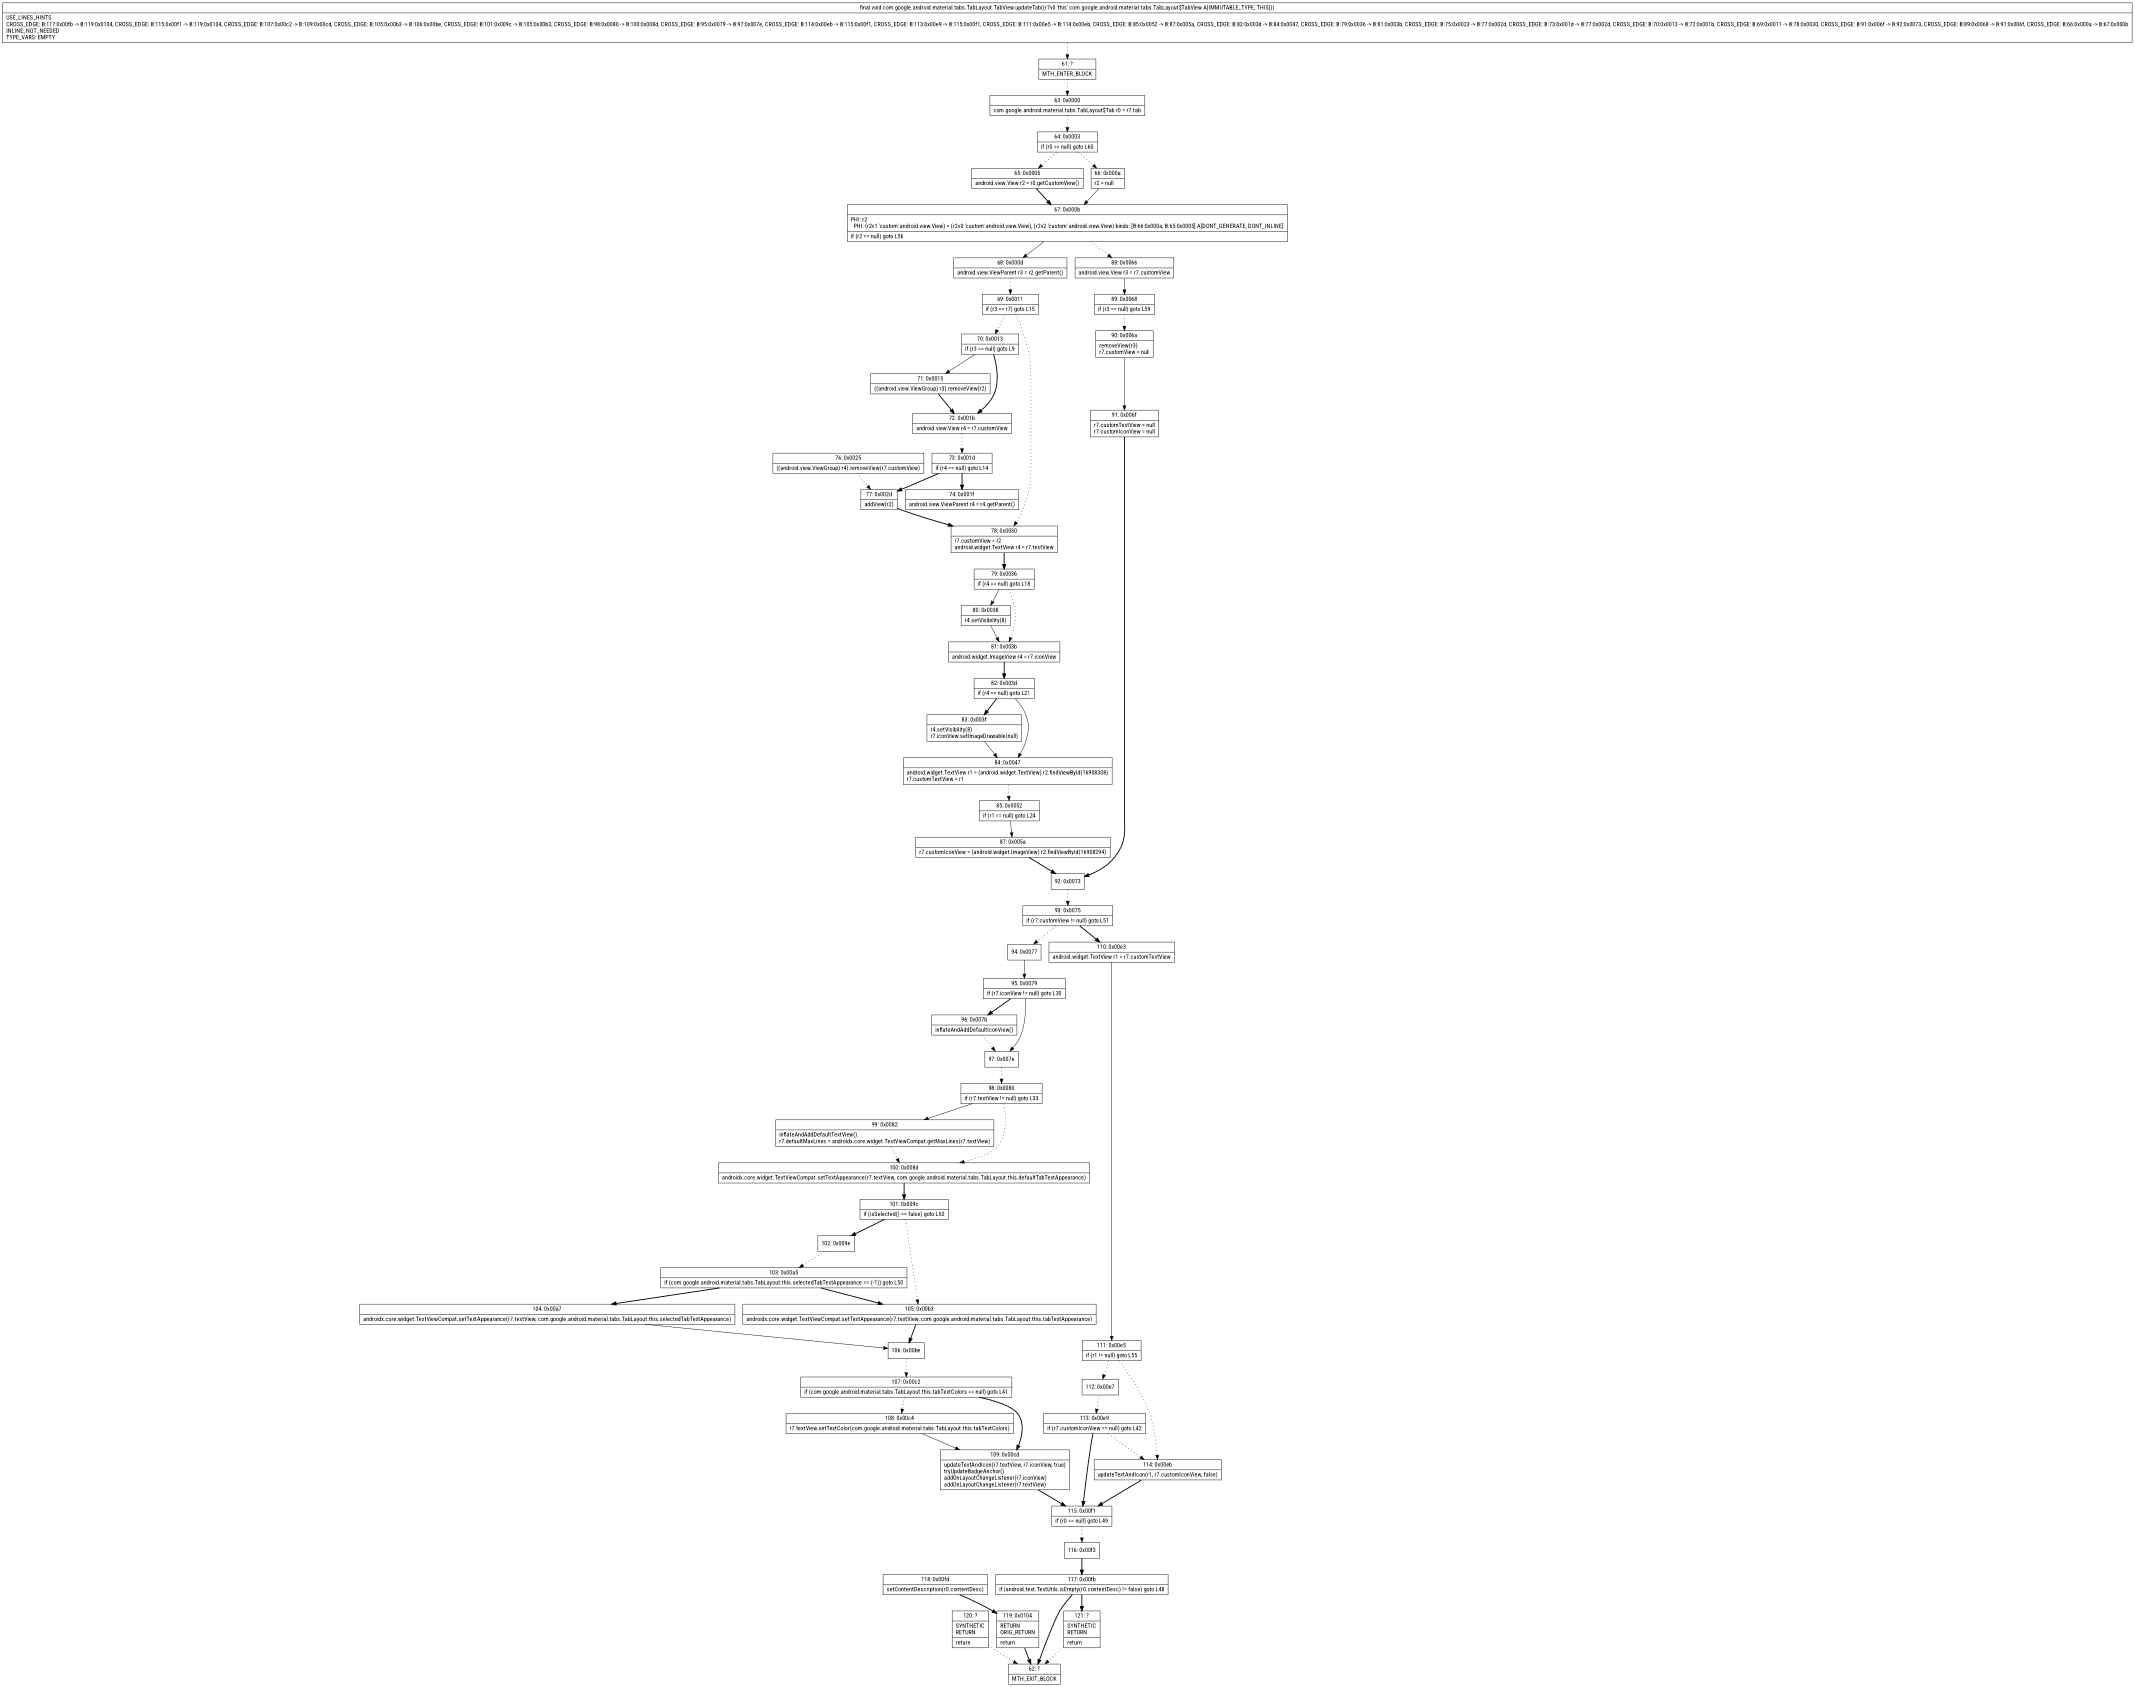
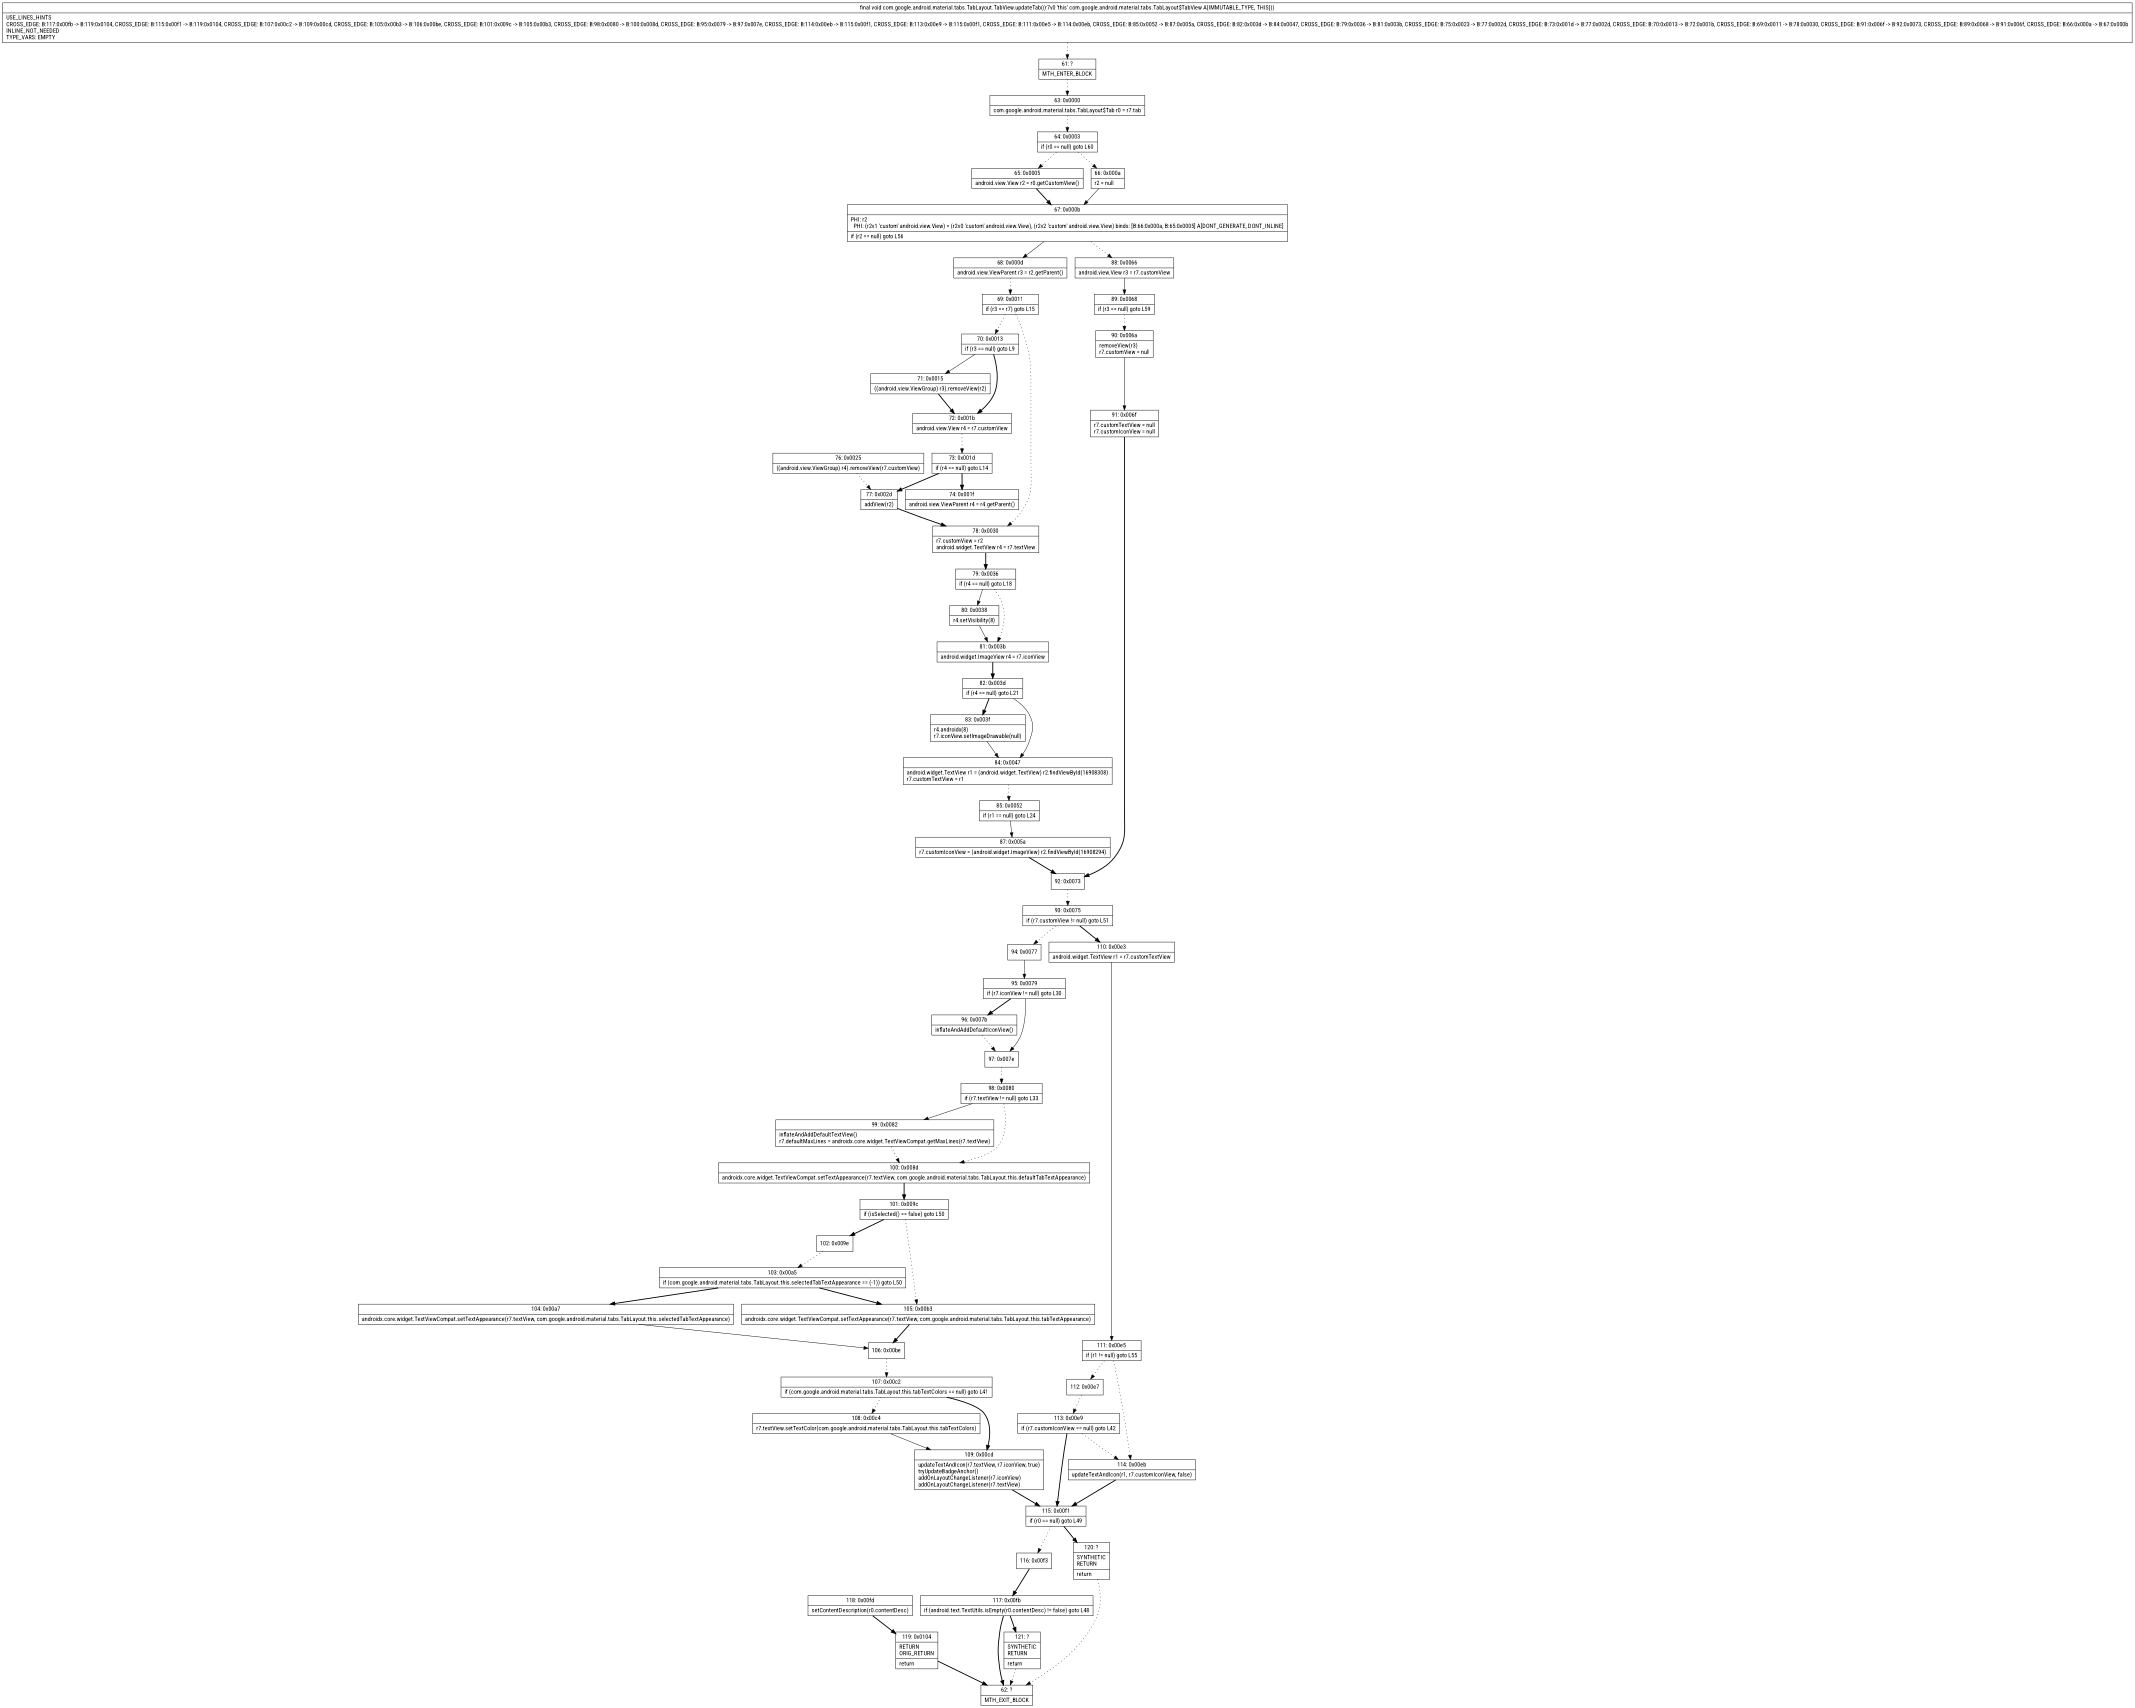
(952, 730) -> (951, 730)
none -> (1069, 1533)
